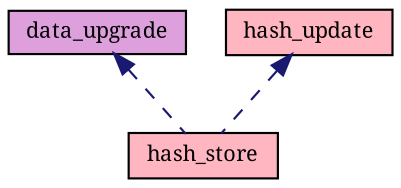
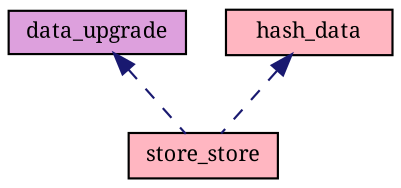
(309, 32) -> (309, 32)
(203, 156) -> (203, 156)
